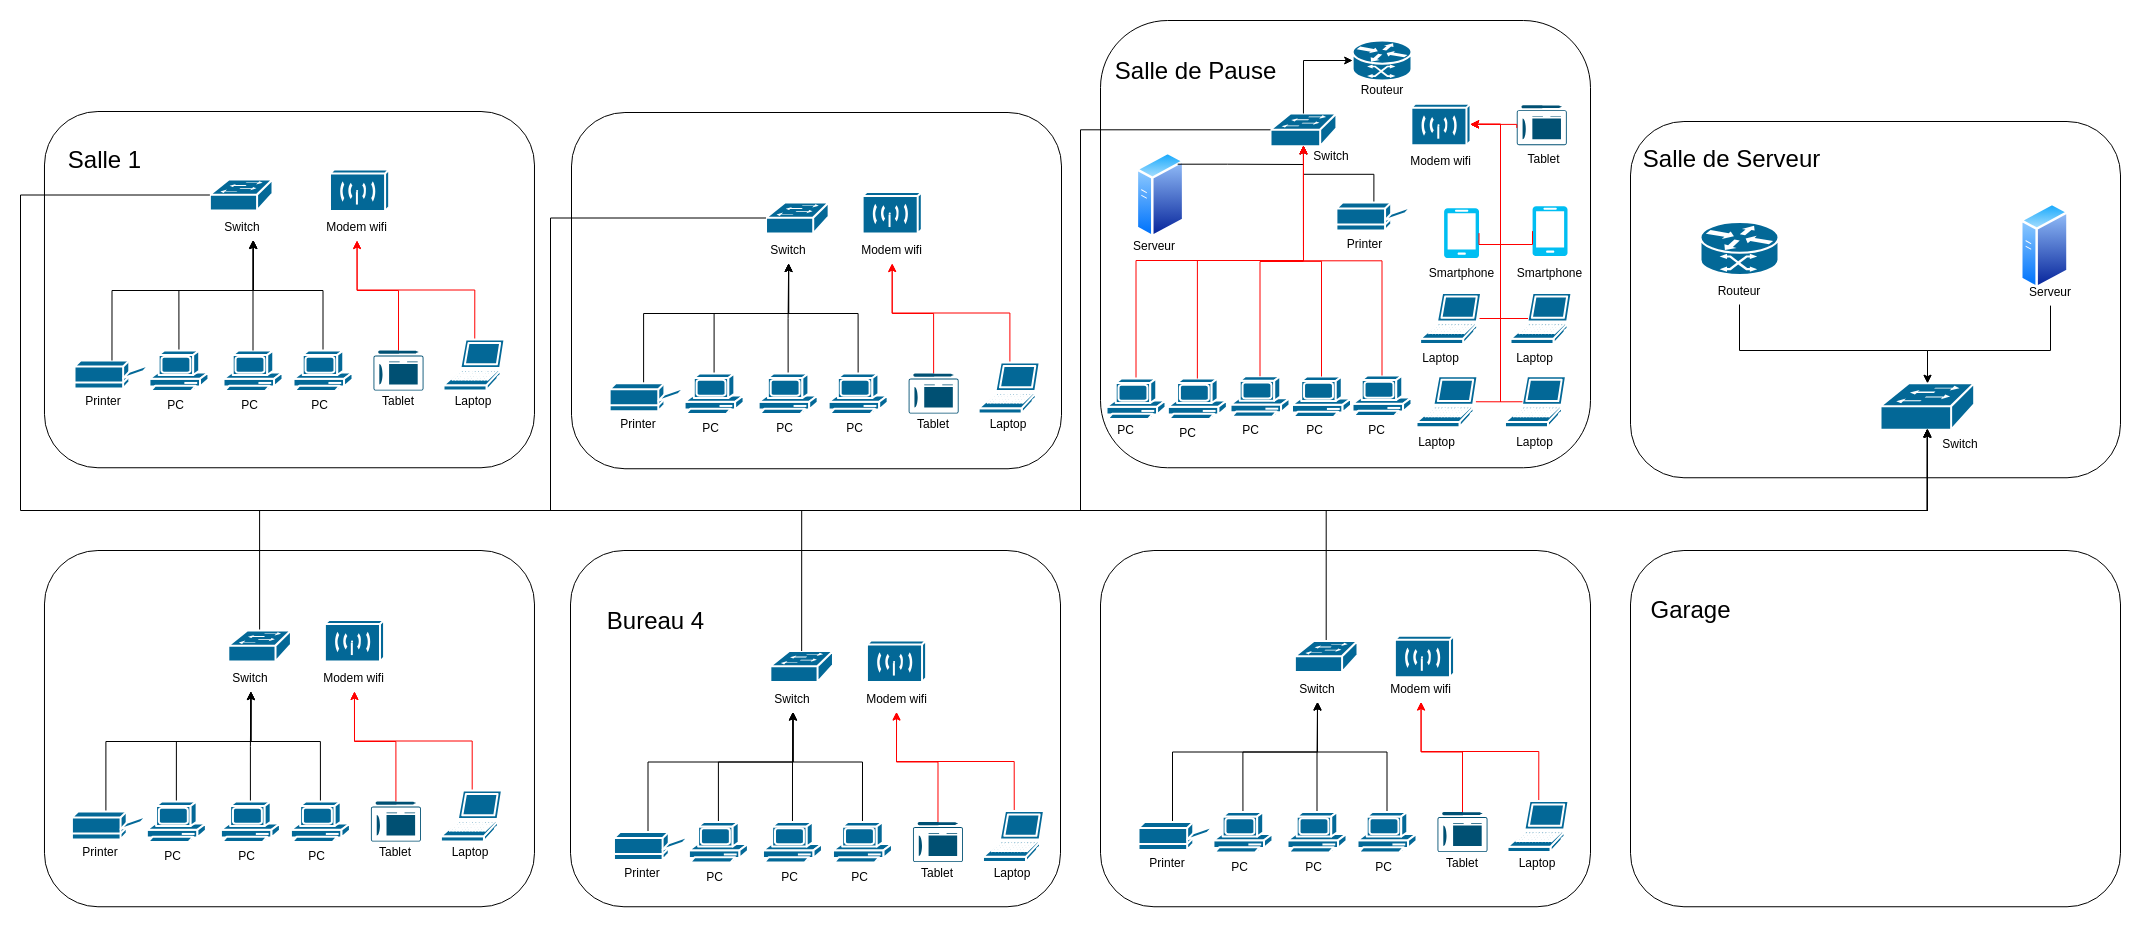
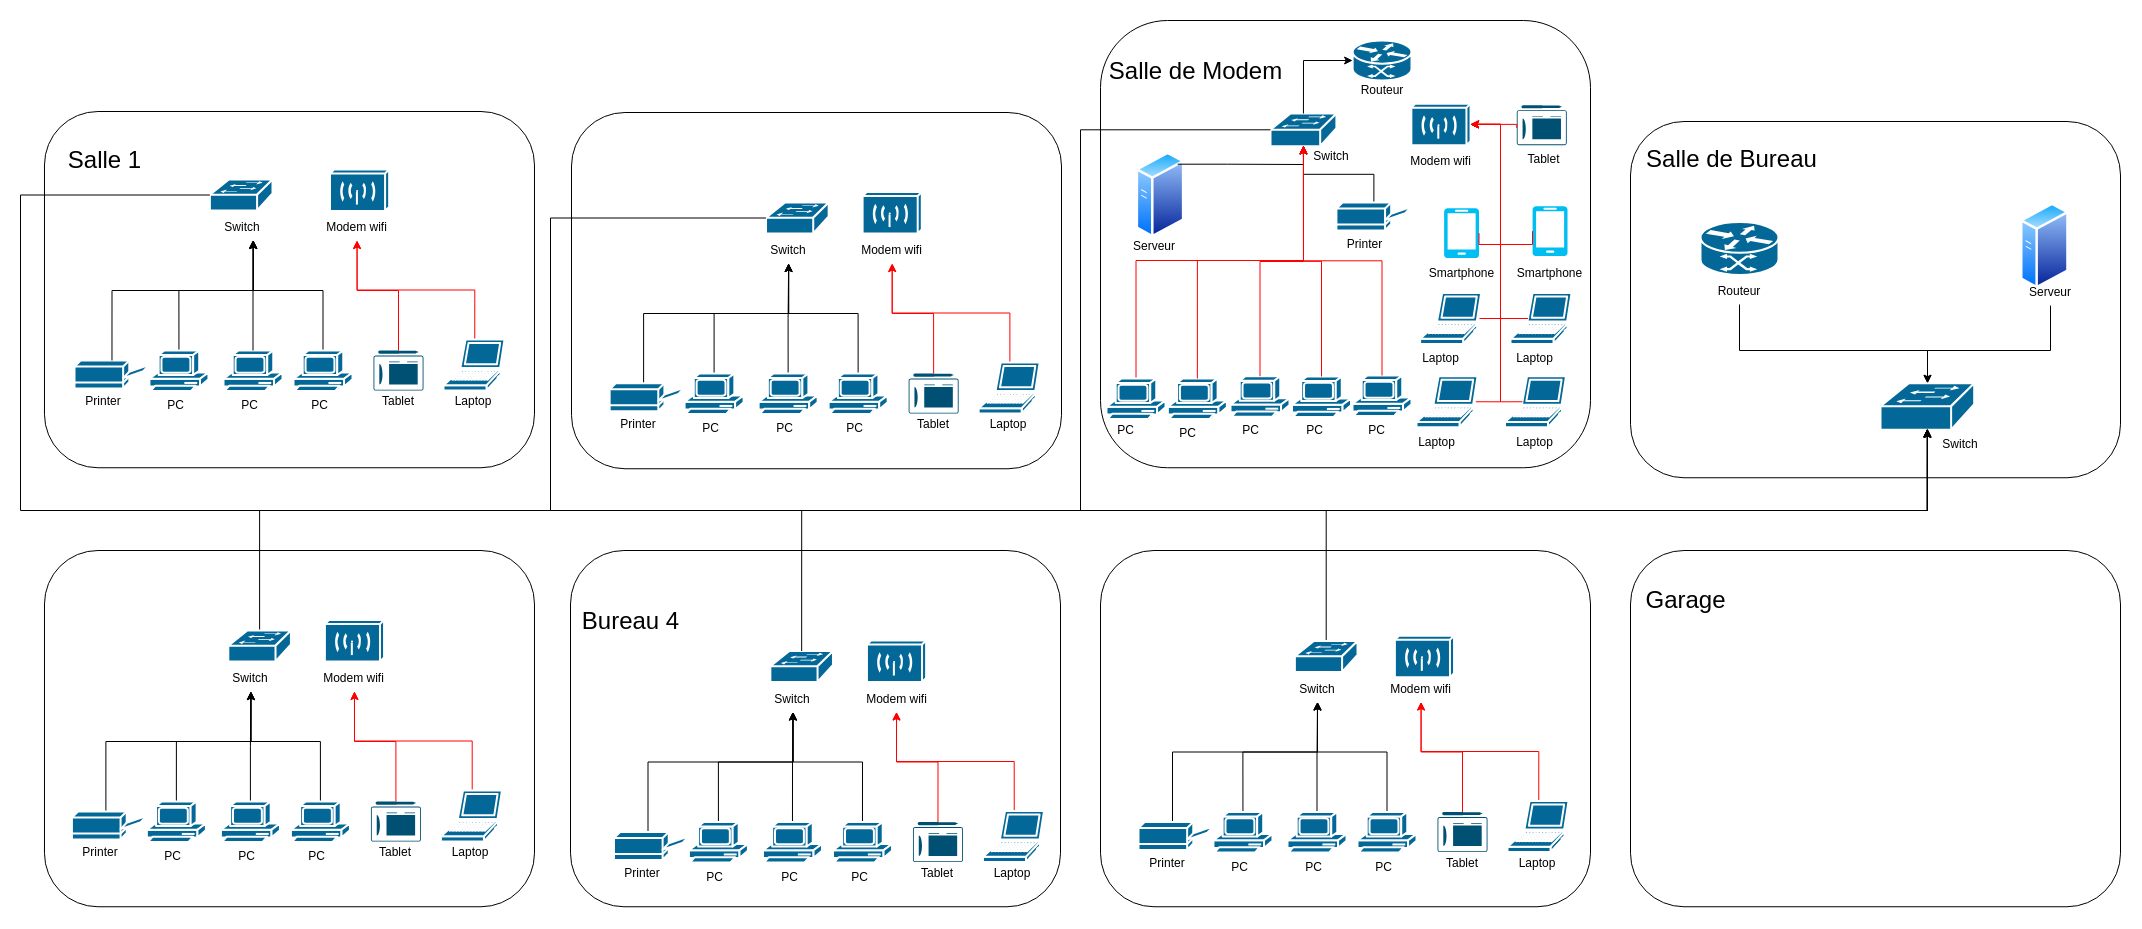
(1196, 72) -> (1196, 72)
(1732, 160) -> (1732, 160)
(1691, 611) -> (1686, 601)
(656, 621) -> (631, 621)
